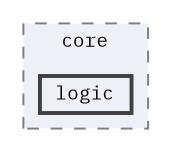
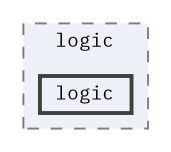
(86, 42) -> (86, 42)
